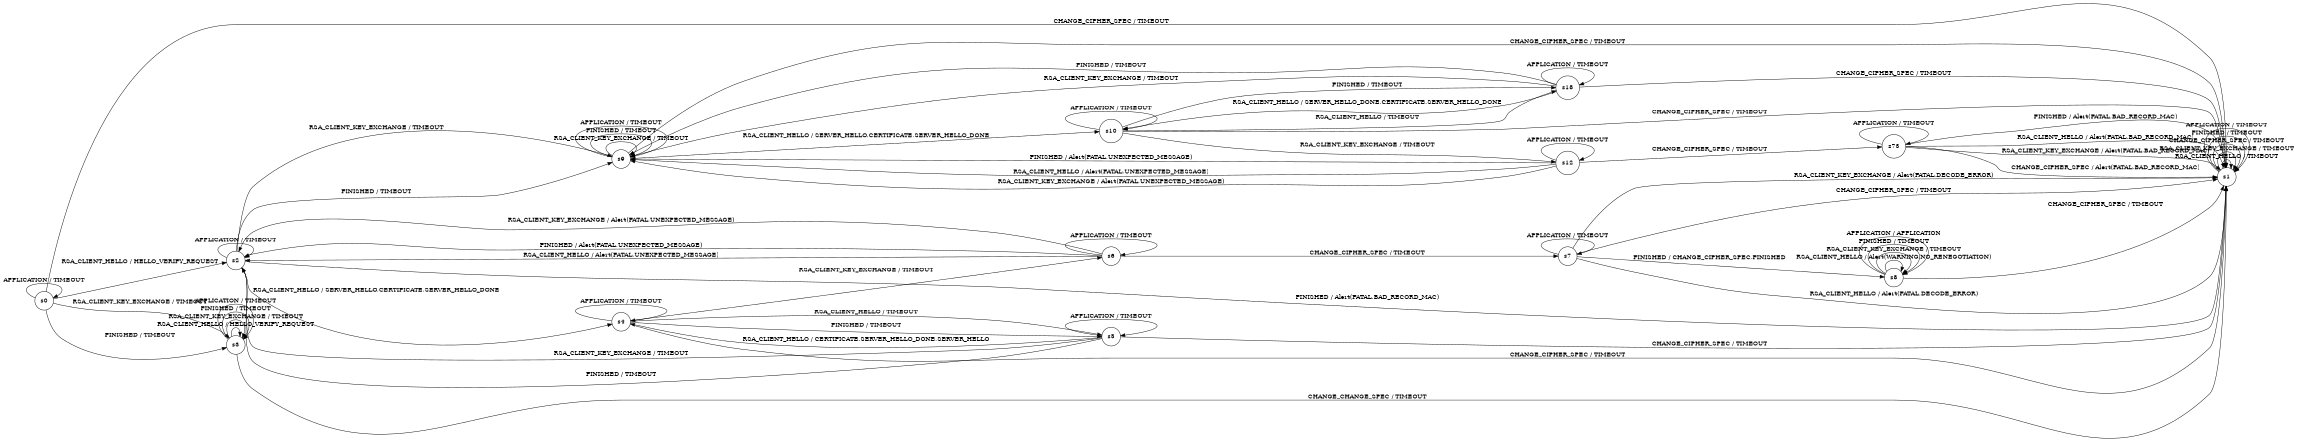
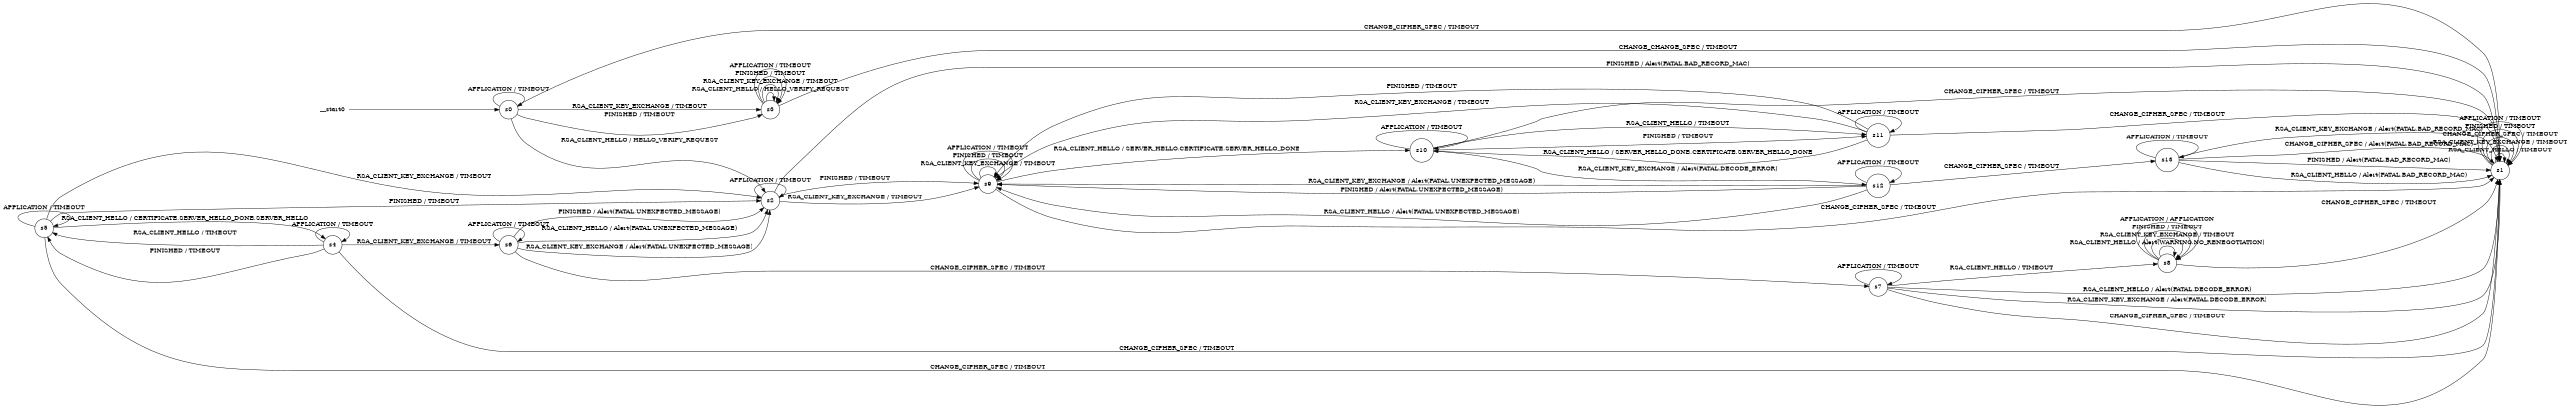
(1568, 88) -> (1878, 135)
none -> (333, 110)
(1367, 145) -> (1678, 169)
(1894, 146) -> (2167, 160)
(1710, 258) -> (2002, 268)
(412, 344) -> none
